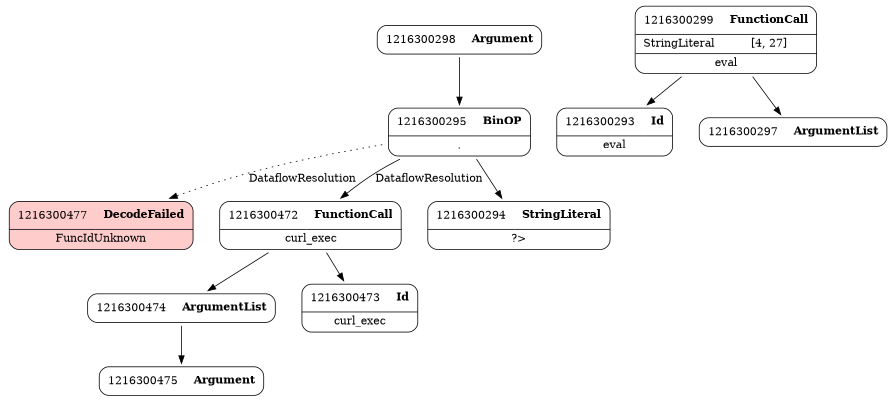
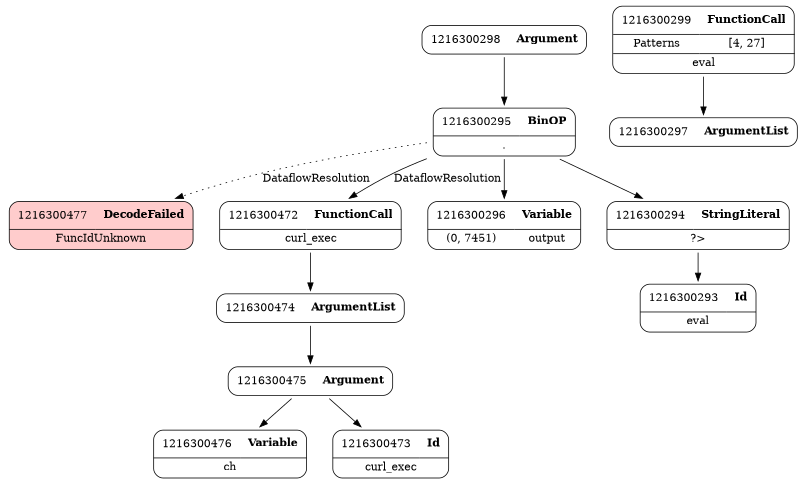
(679, 44) -> (657, 44)
(667, 88) -> (698, 263)
none -> (504, 225)
(333, 263) -> (342, 410)
none -> (230, 454)
